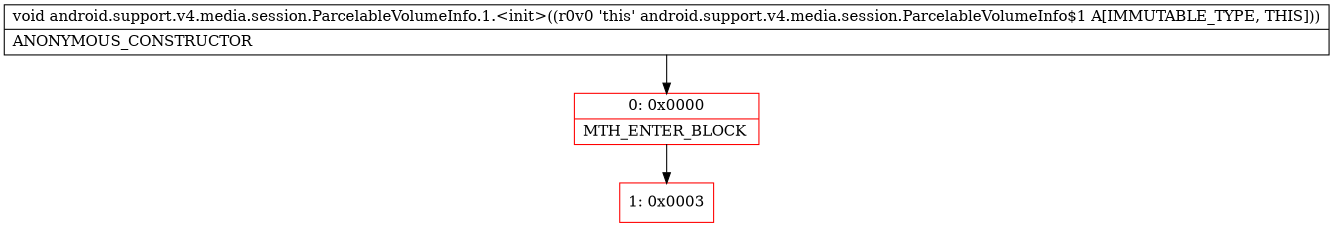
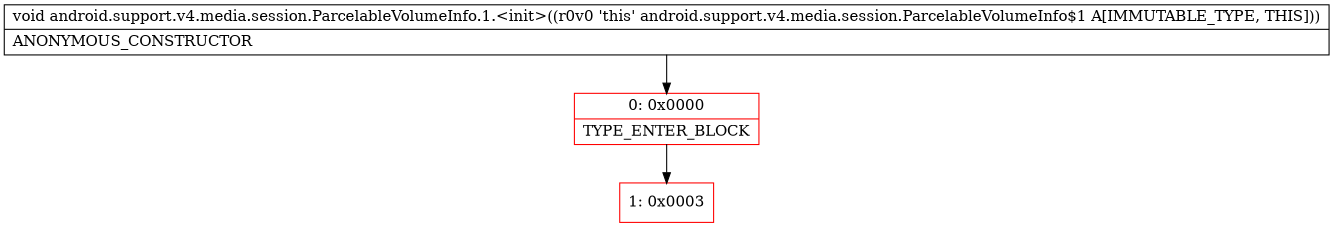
(665, 131) -> (667, 131)
